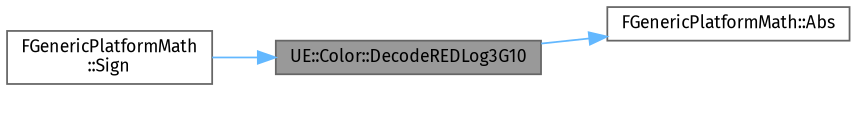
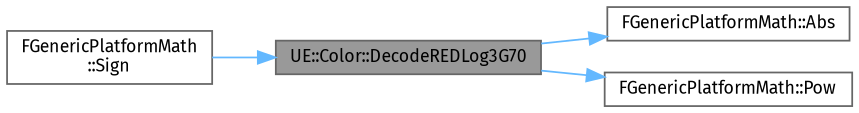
(408, 57) -> (408, 57)
none -> (728, 89)
